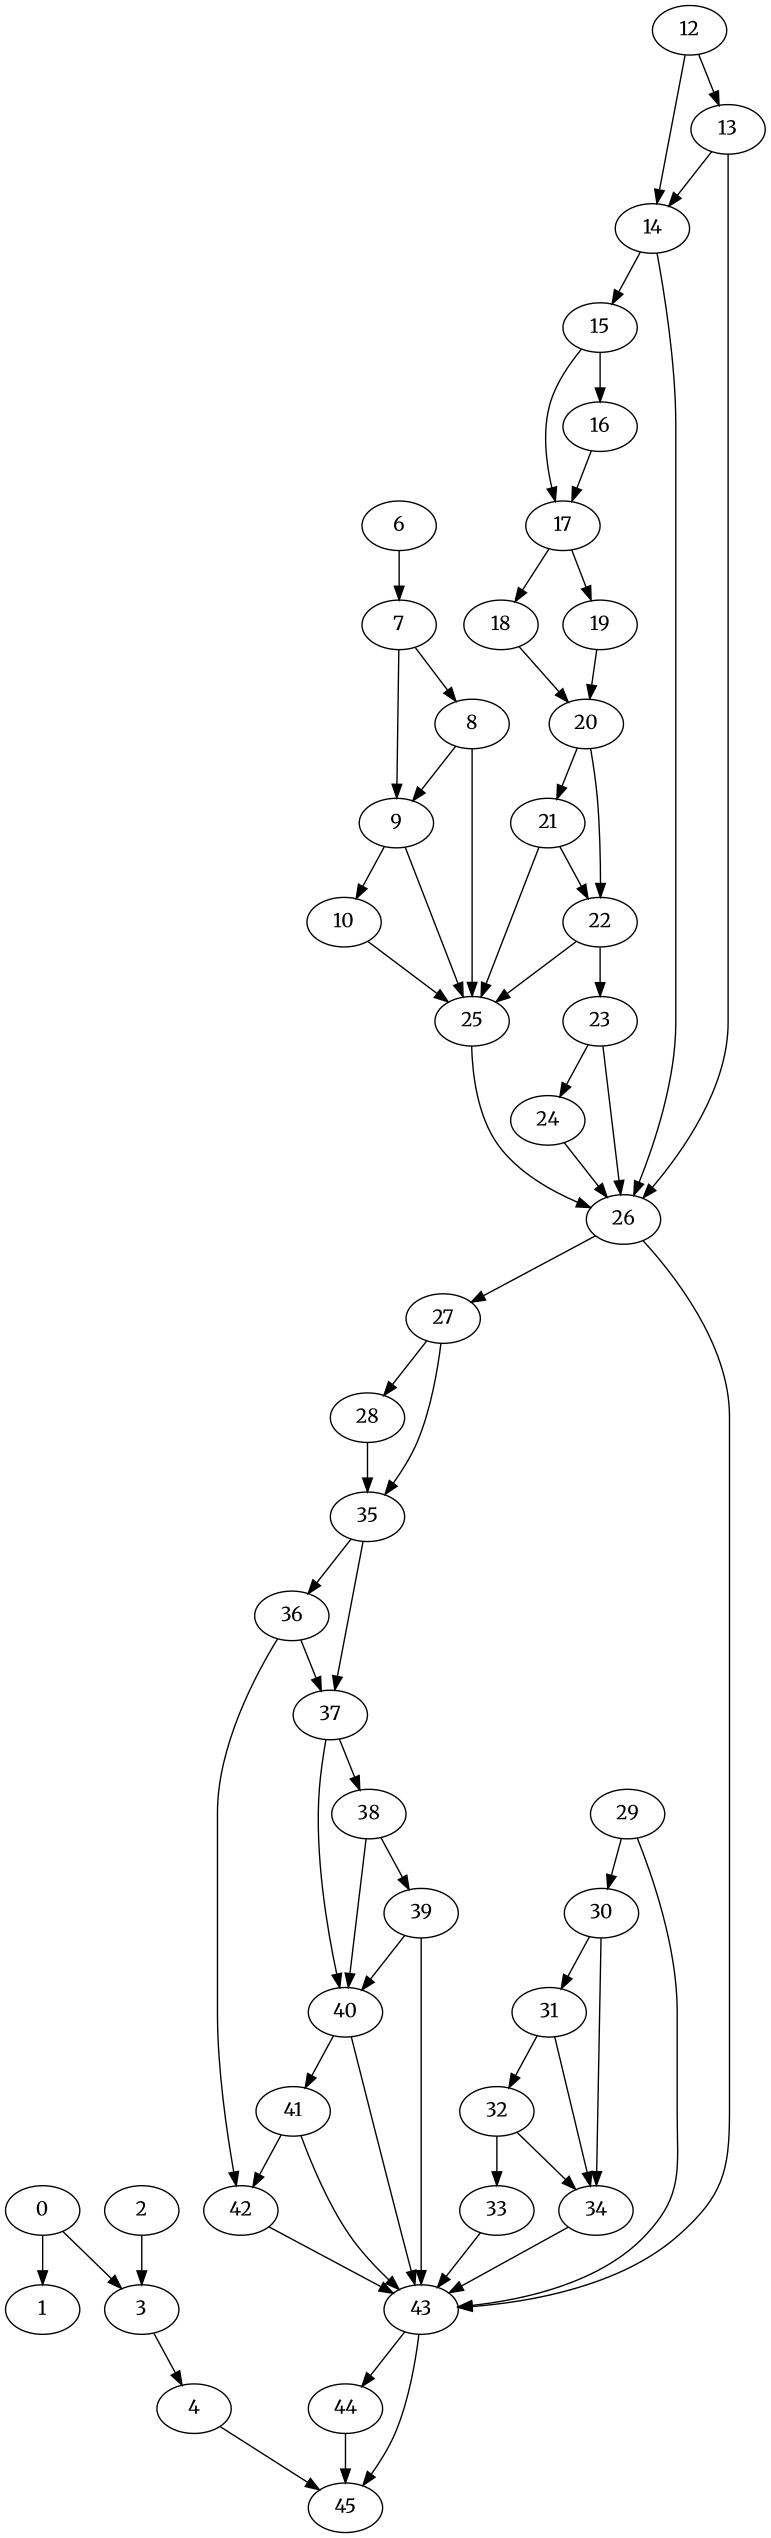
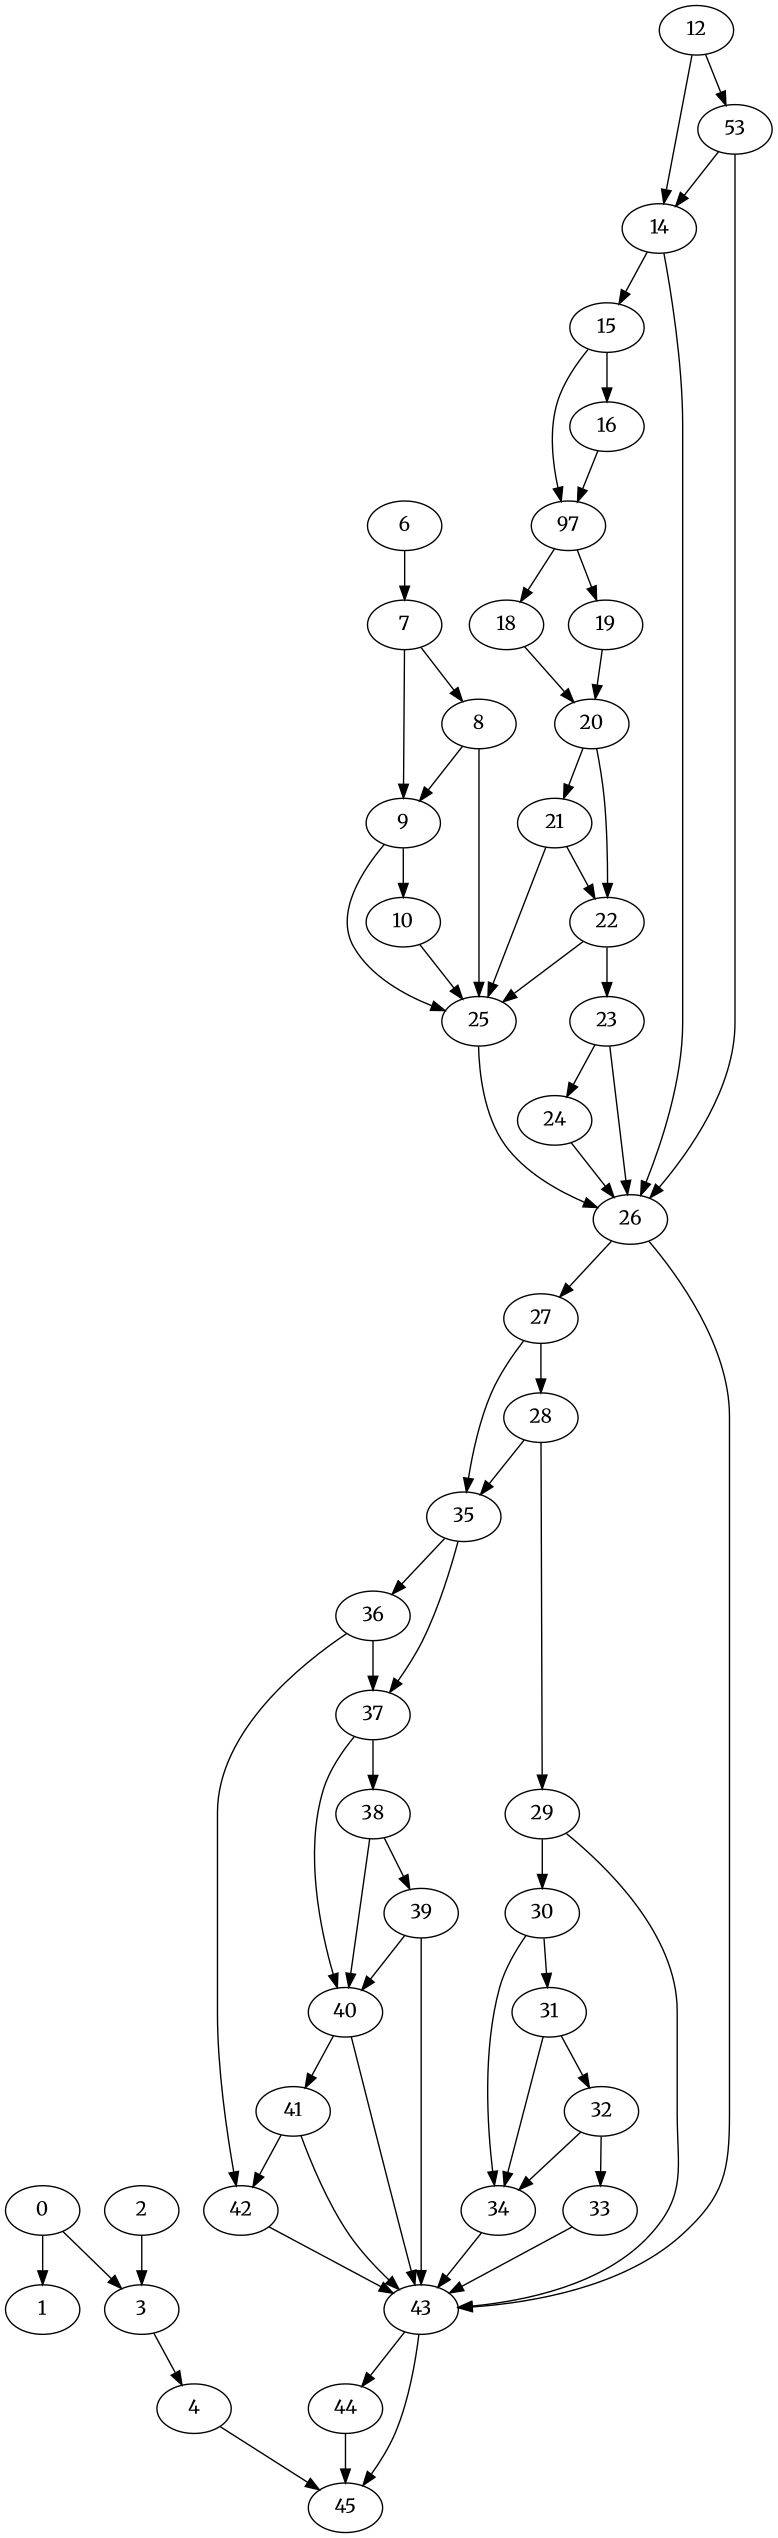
(728, 129) -> (735, 129)
(563, 526) -> (568, 526)
none -> (542, 1609)
